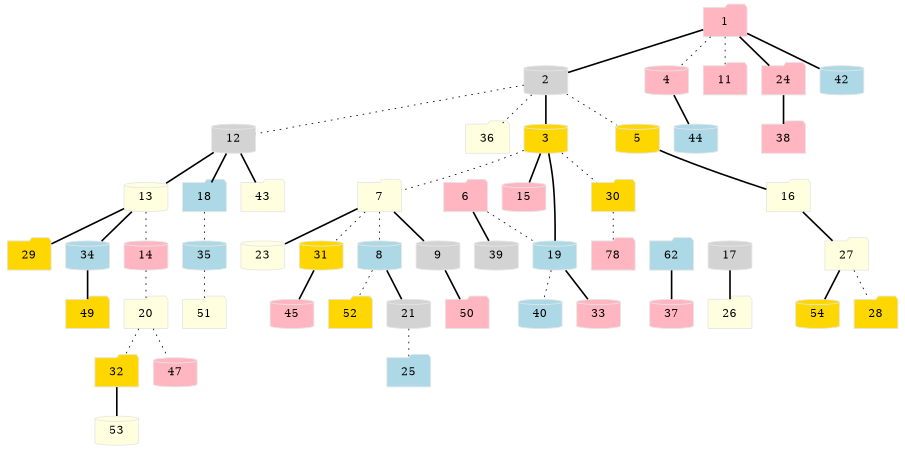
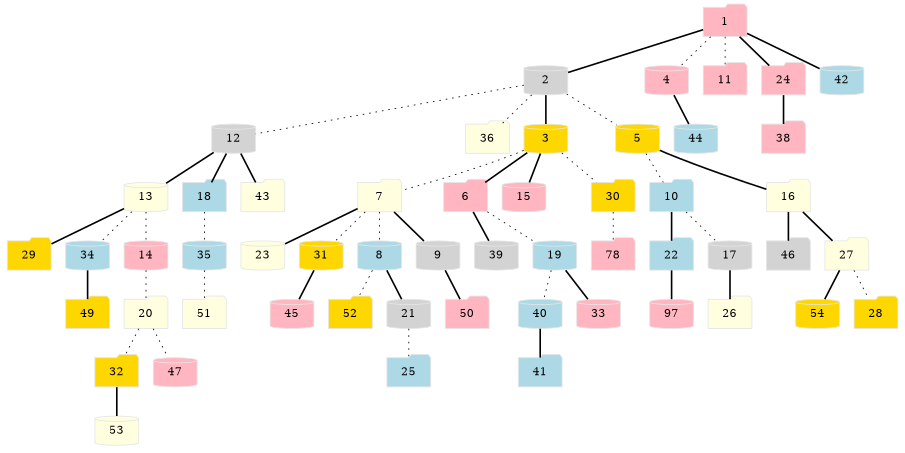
(554, 197) -> (506, 168)
none -> (672, 197)
(117, 226) -> (117, 226)
(672, 256) -> (672, 256)
none -> (788, 256)
(672, 314) -> (672, 314)
none -> (540, 372)
